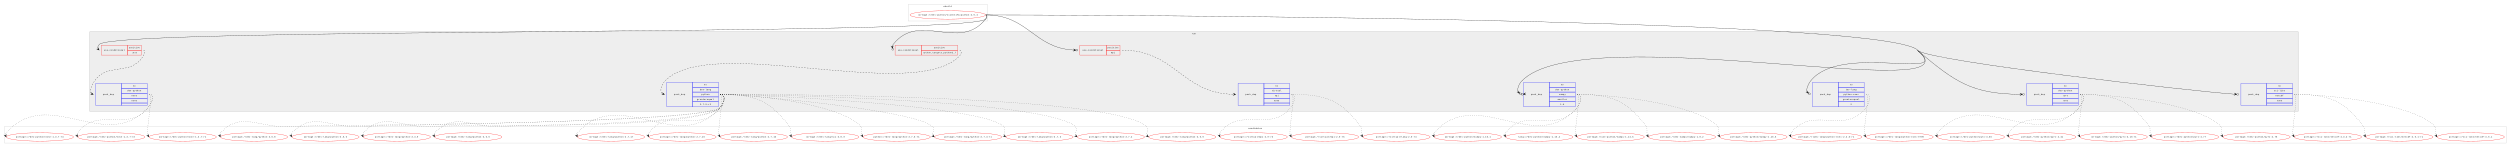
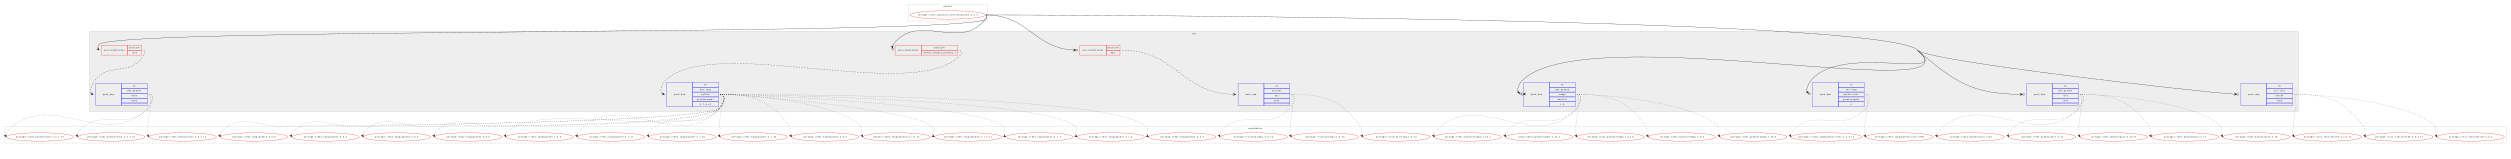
none -> (540, 137)
(825, 137) -> (825, 137)
(1682, 137) -> (1682, 137)
